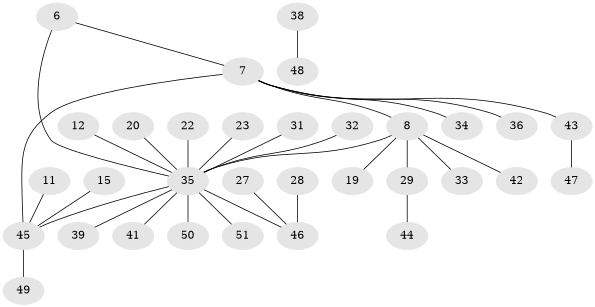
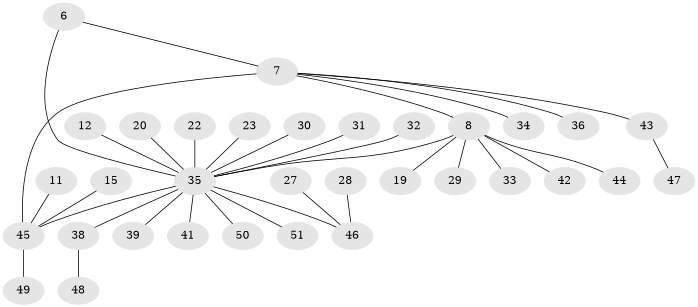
none -> (304, 126)
none -> (136, 208)
(407, 209) -> (544, 154)
